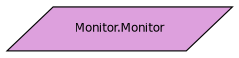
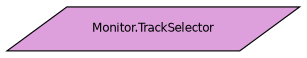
(120, 29) -> (153, 29)
